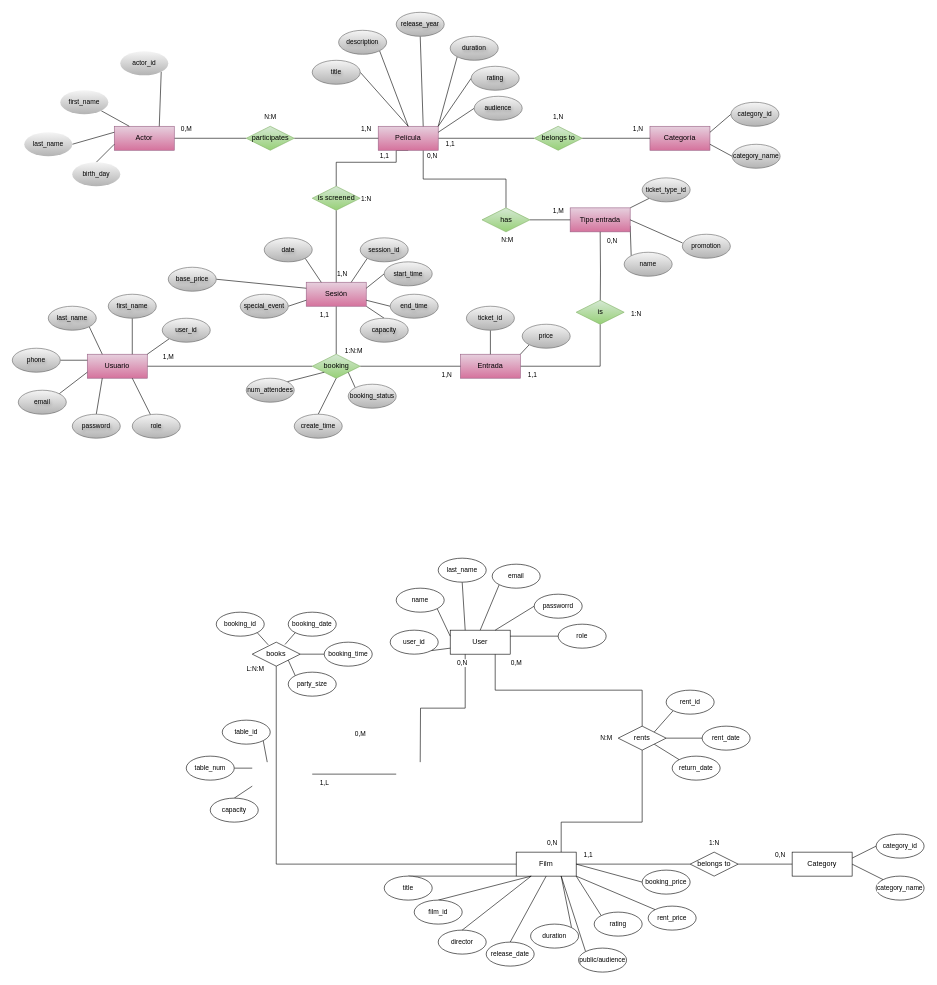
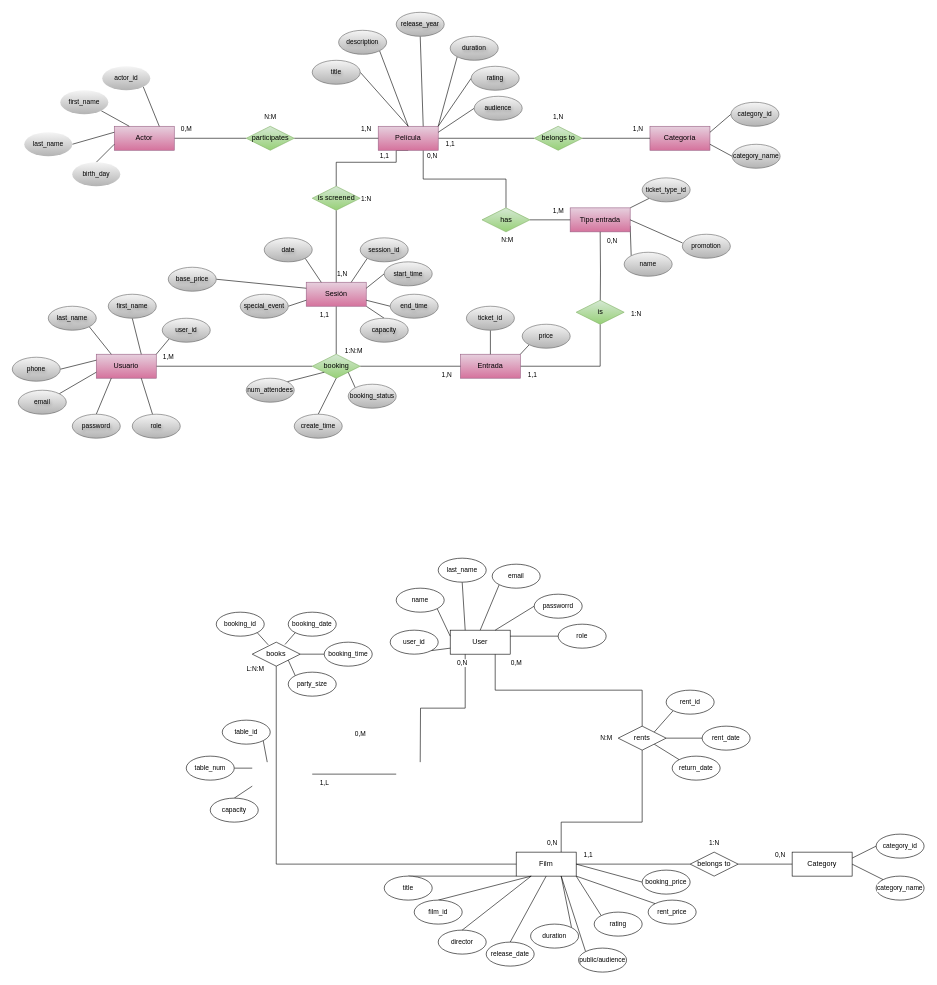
(144, 63) -> (126, 78)
(36, 360) -> (36, 369)
(117, 366) -> (126, 366)
(672, 918) -> (672, 912)
